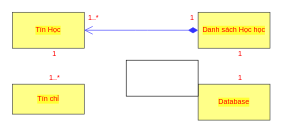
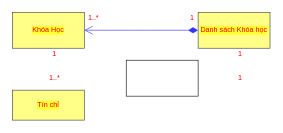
(48, 30) -> (48, 30)
(234, 30) -> (234, 30)
(48, 99) -> (48, 105)
(234, 102) -> none
